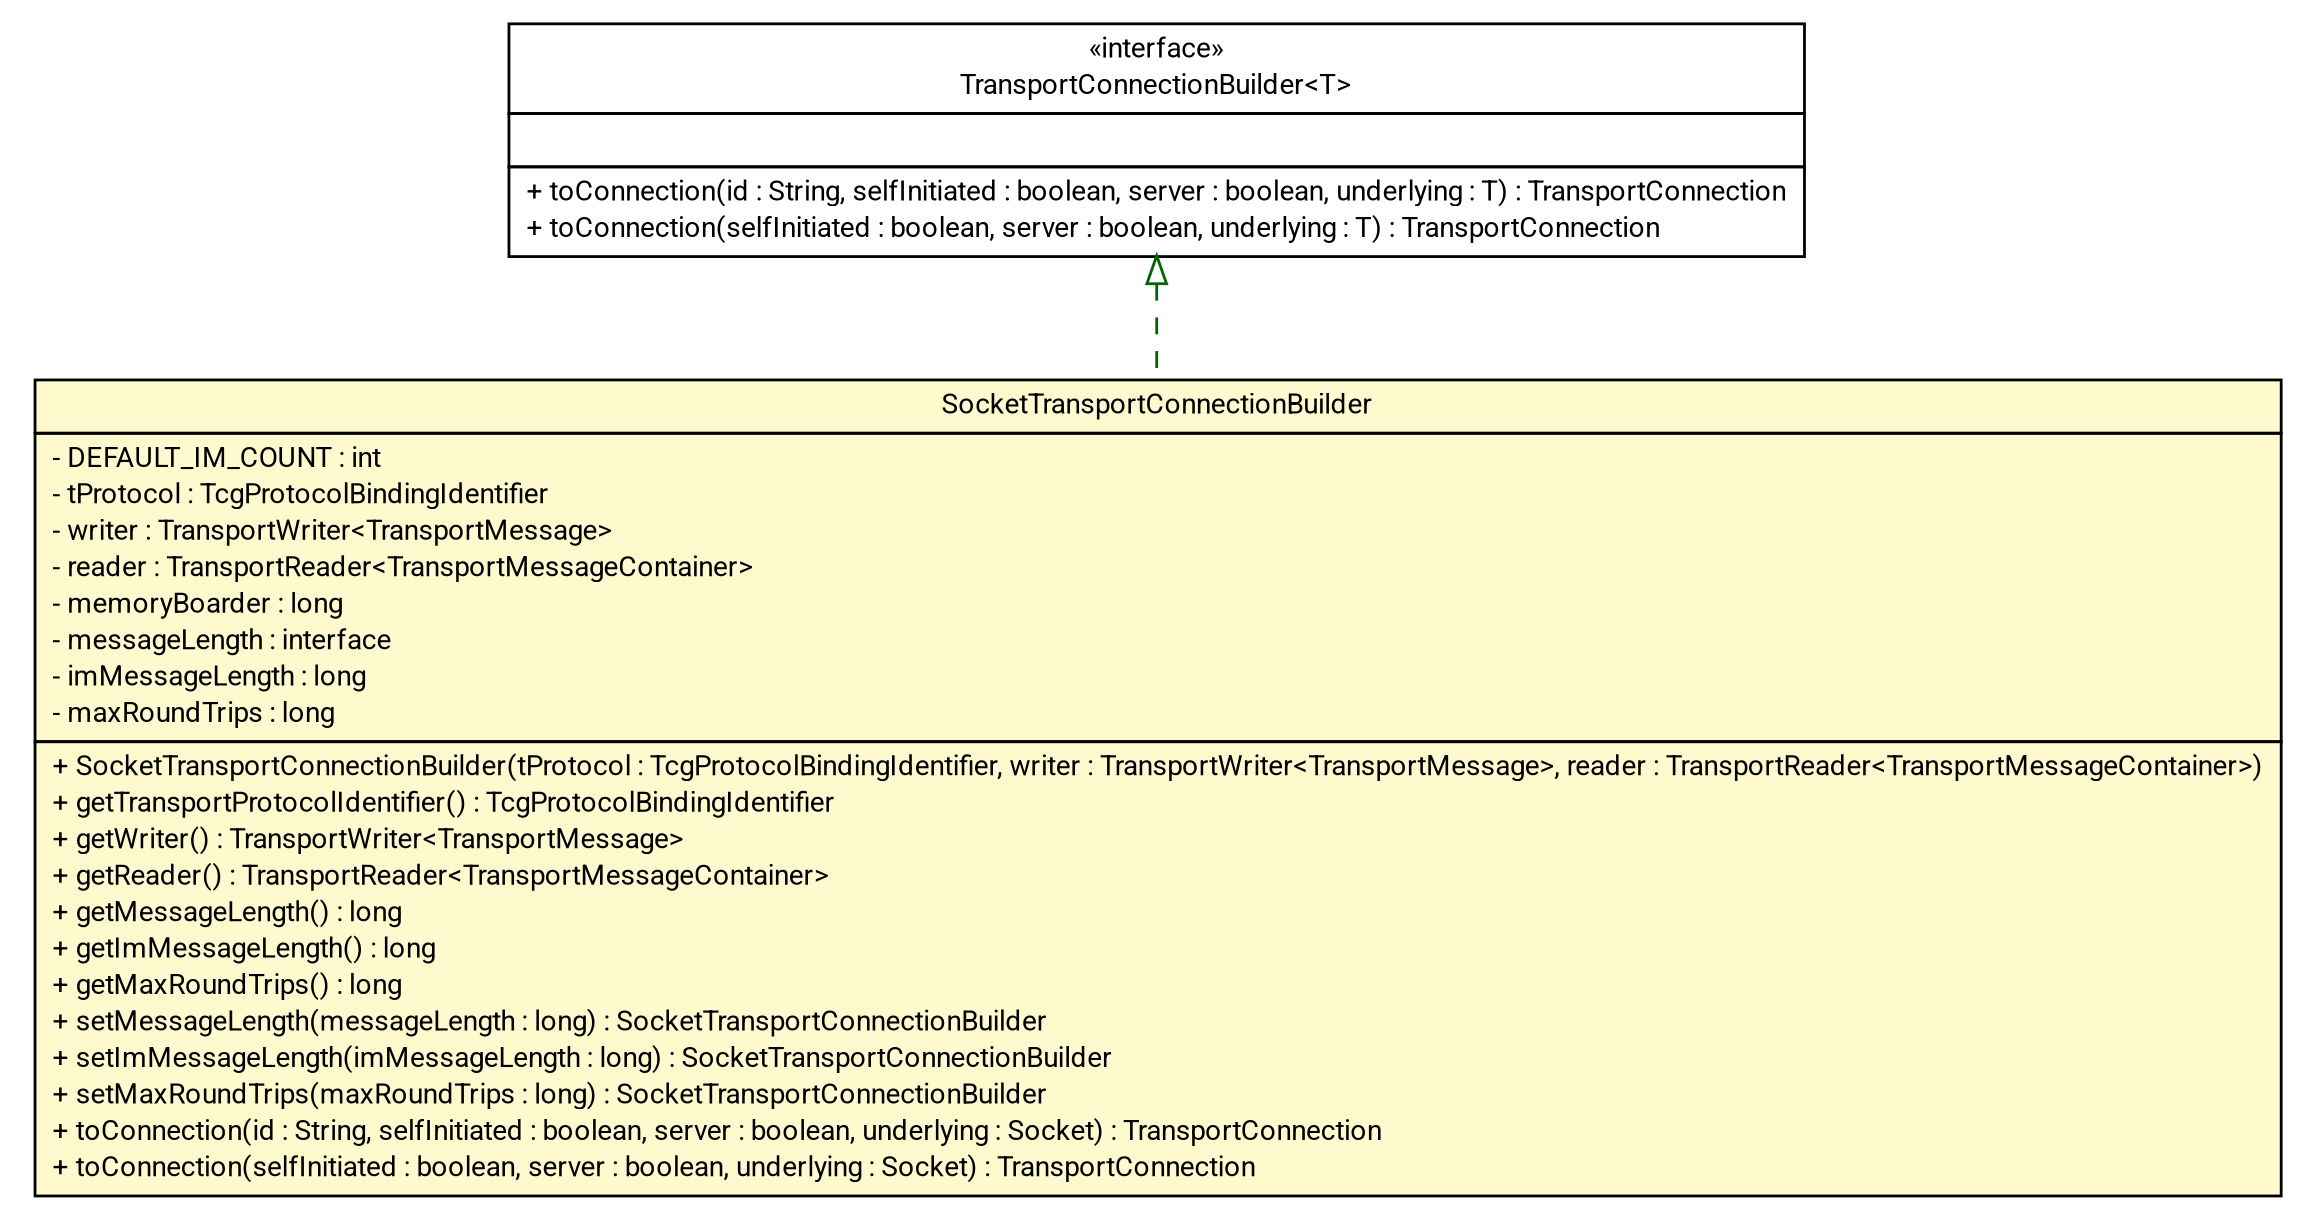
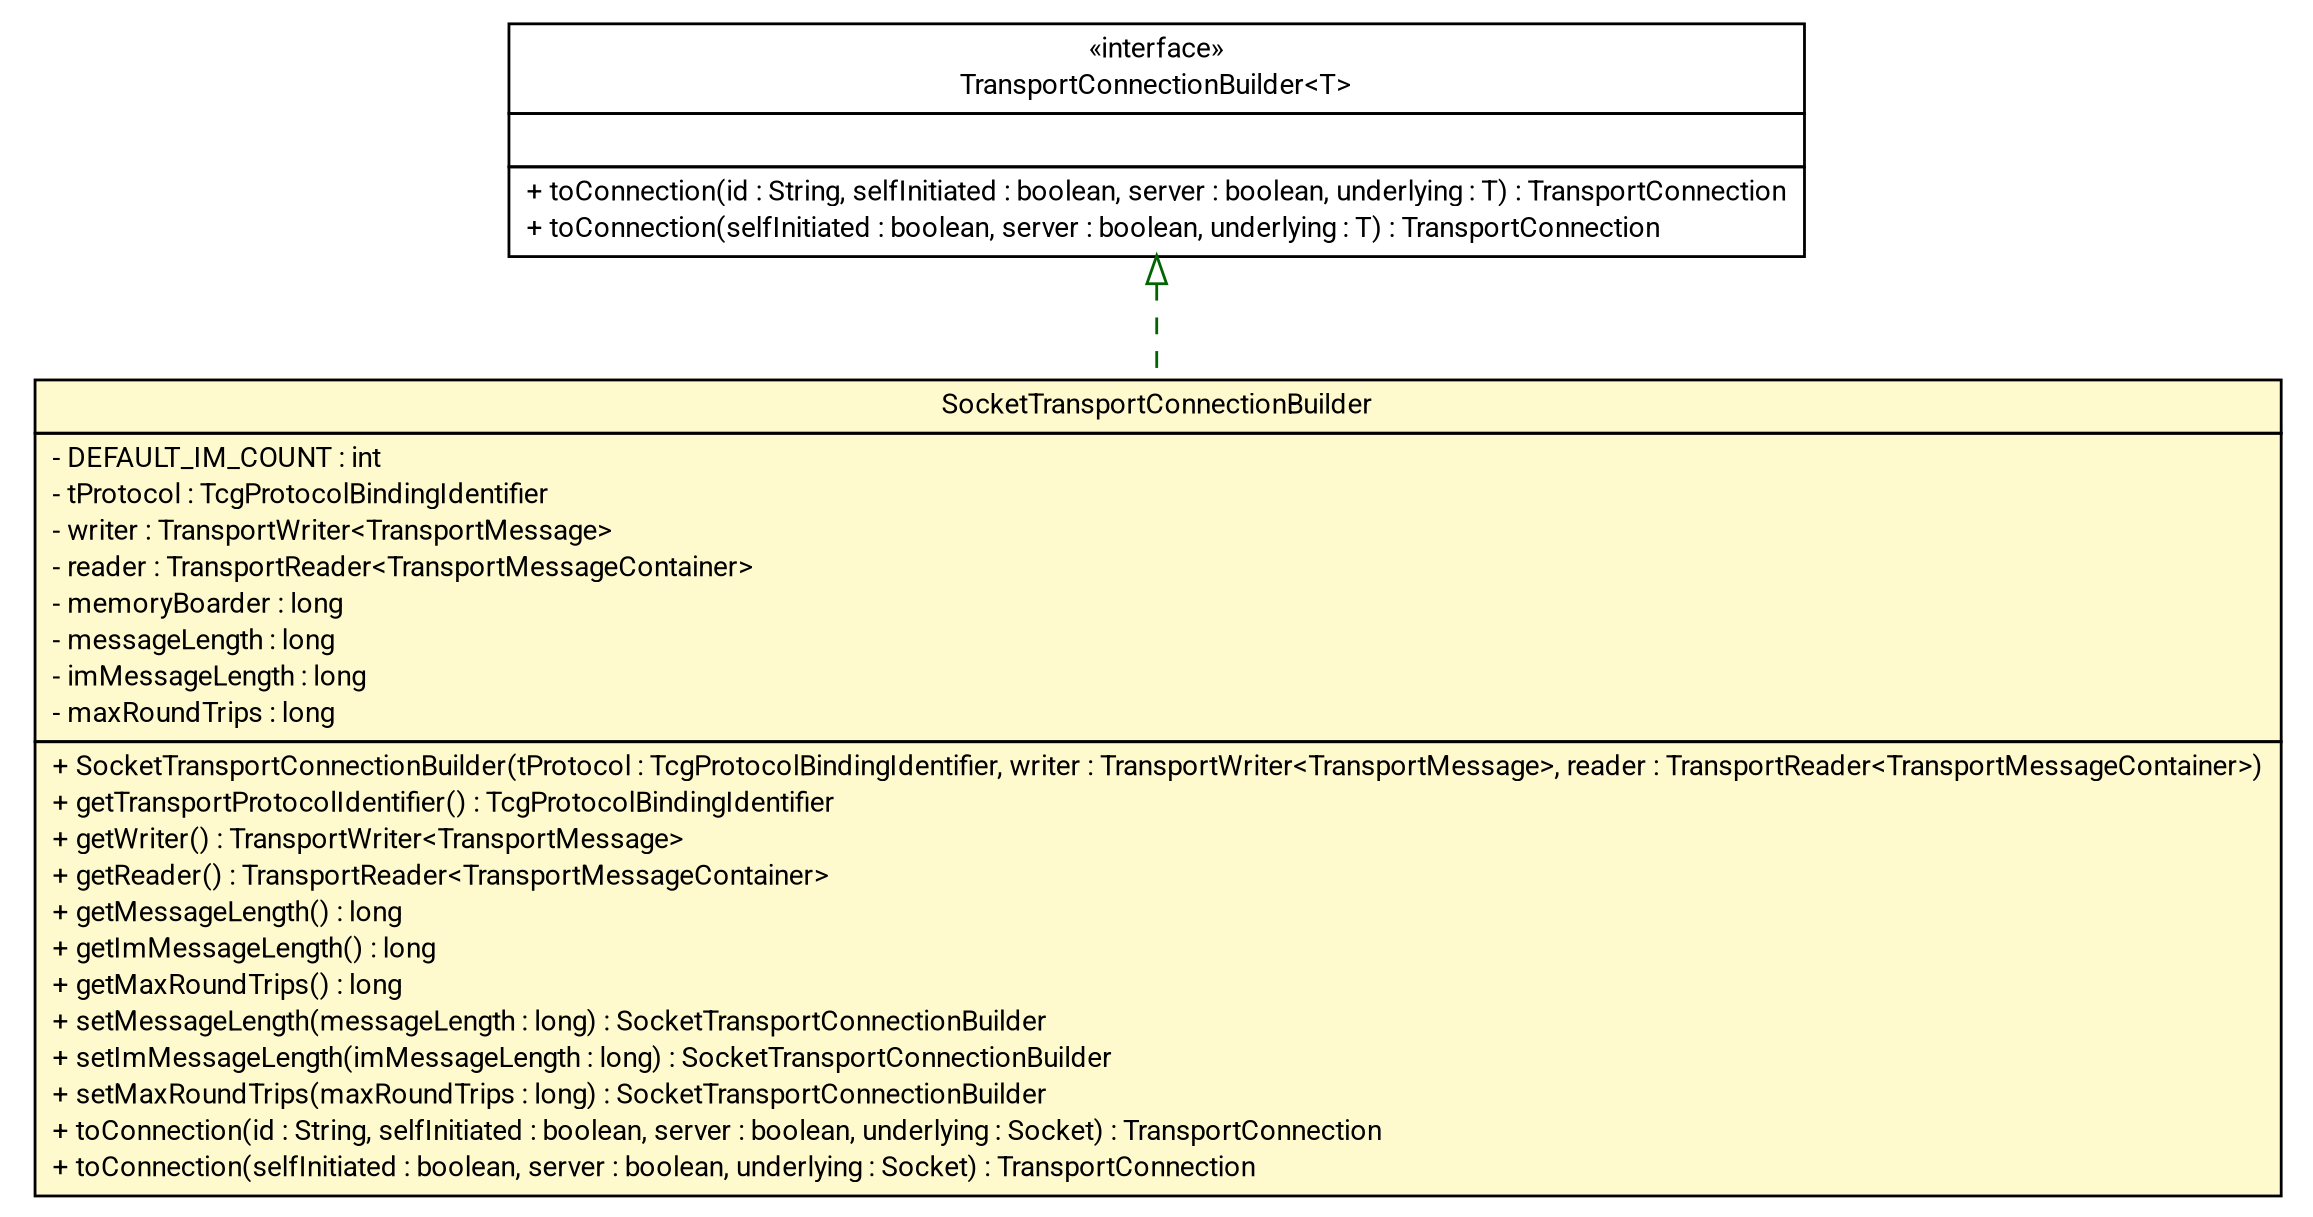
(223, 641) -> (195, 641)
